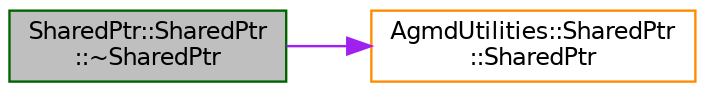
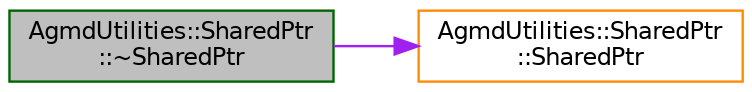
(148, 46) -> (171, 46)
